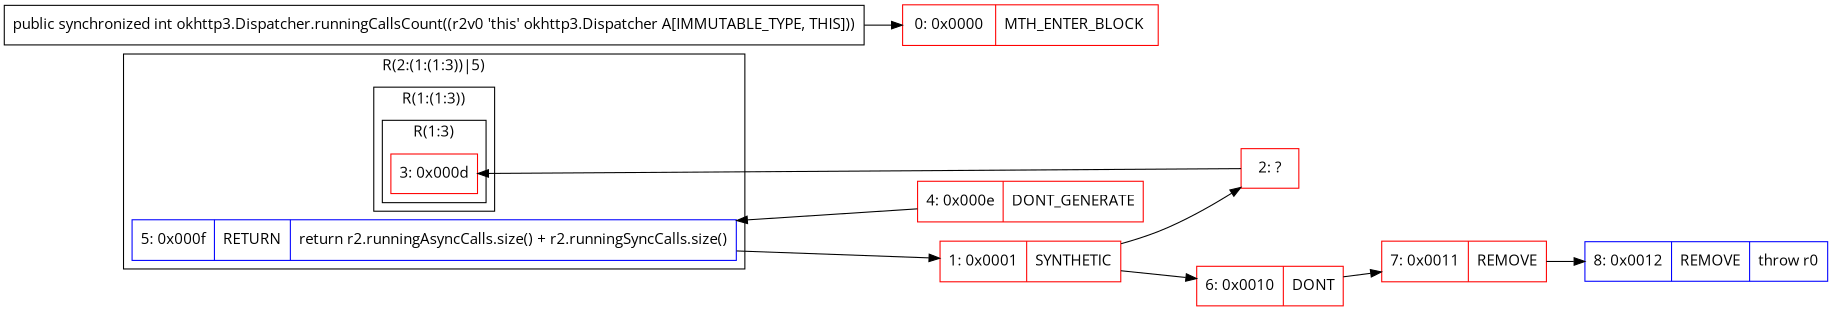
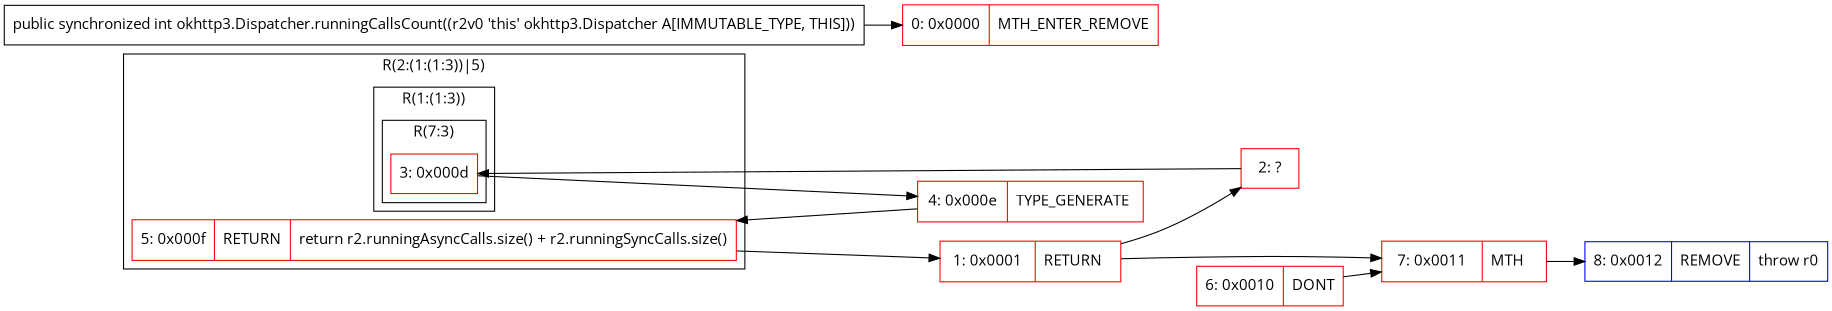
(1074, 25) -> (1074, 25)
(434, 133) -> (434, 133)
none -> (692, 186)
(1073, 201) -> (1073, 201)
(434, 240) -> (434, 240)
(1074, 261) -> (1073, 261)
(1507, 261) -> (1507, 261)
(1153, 274) -> (1246, 257)
